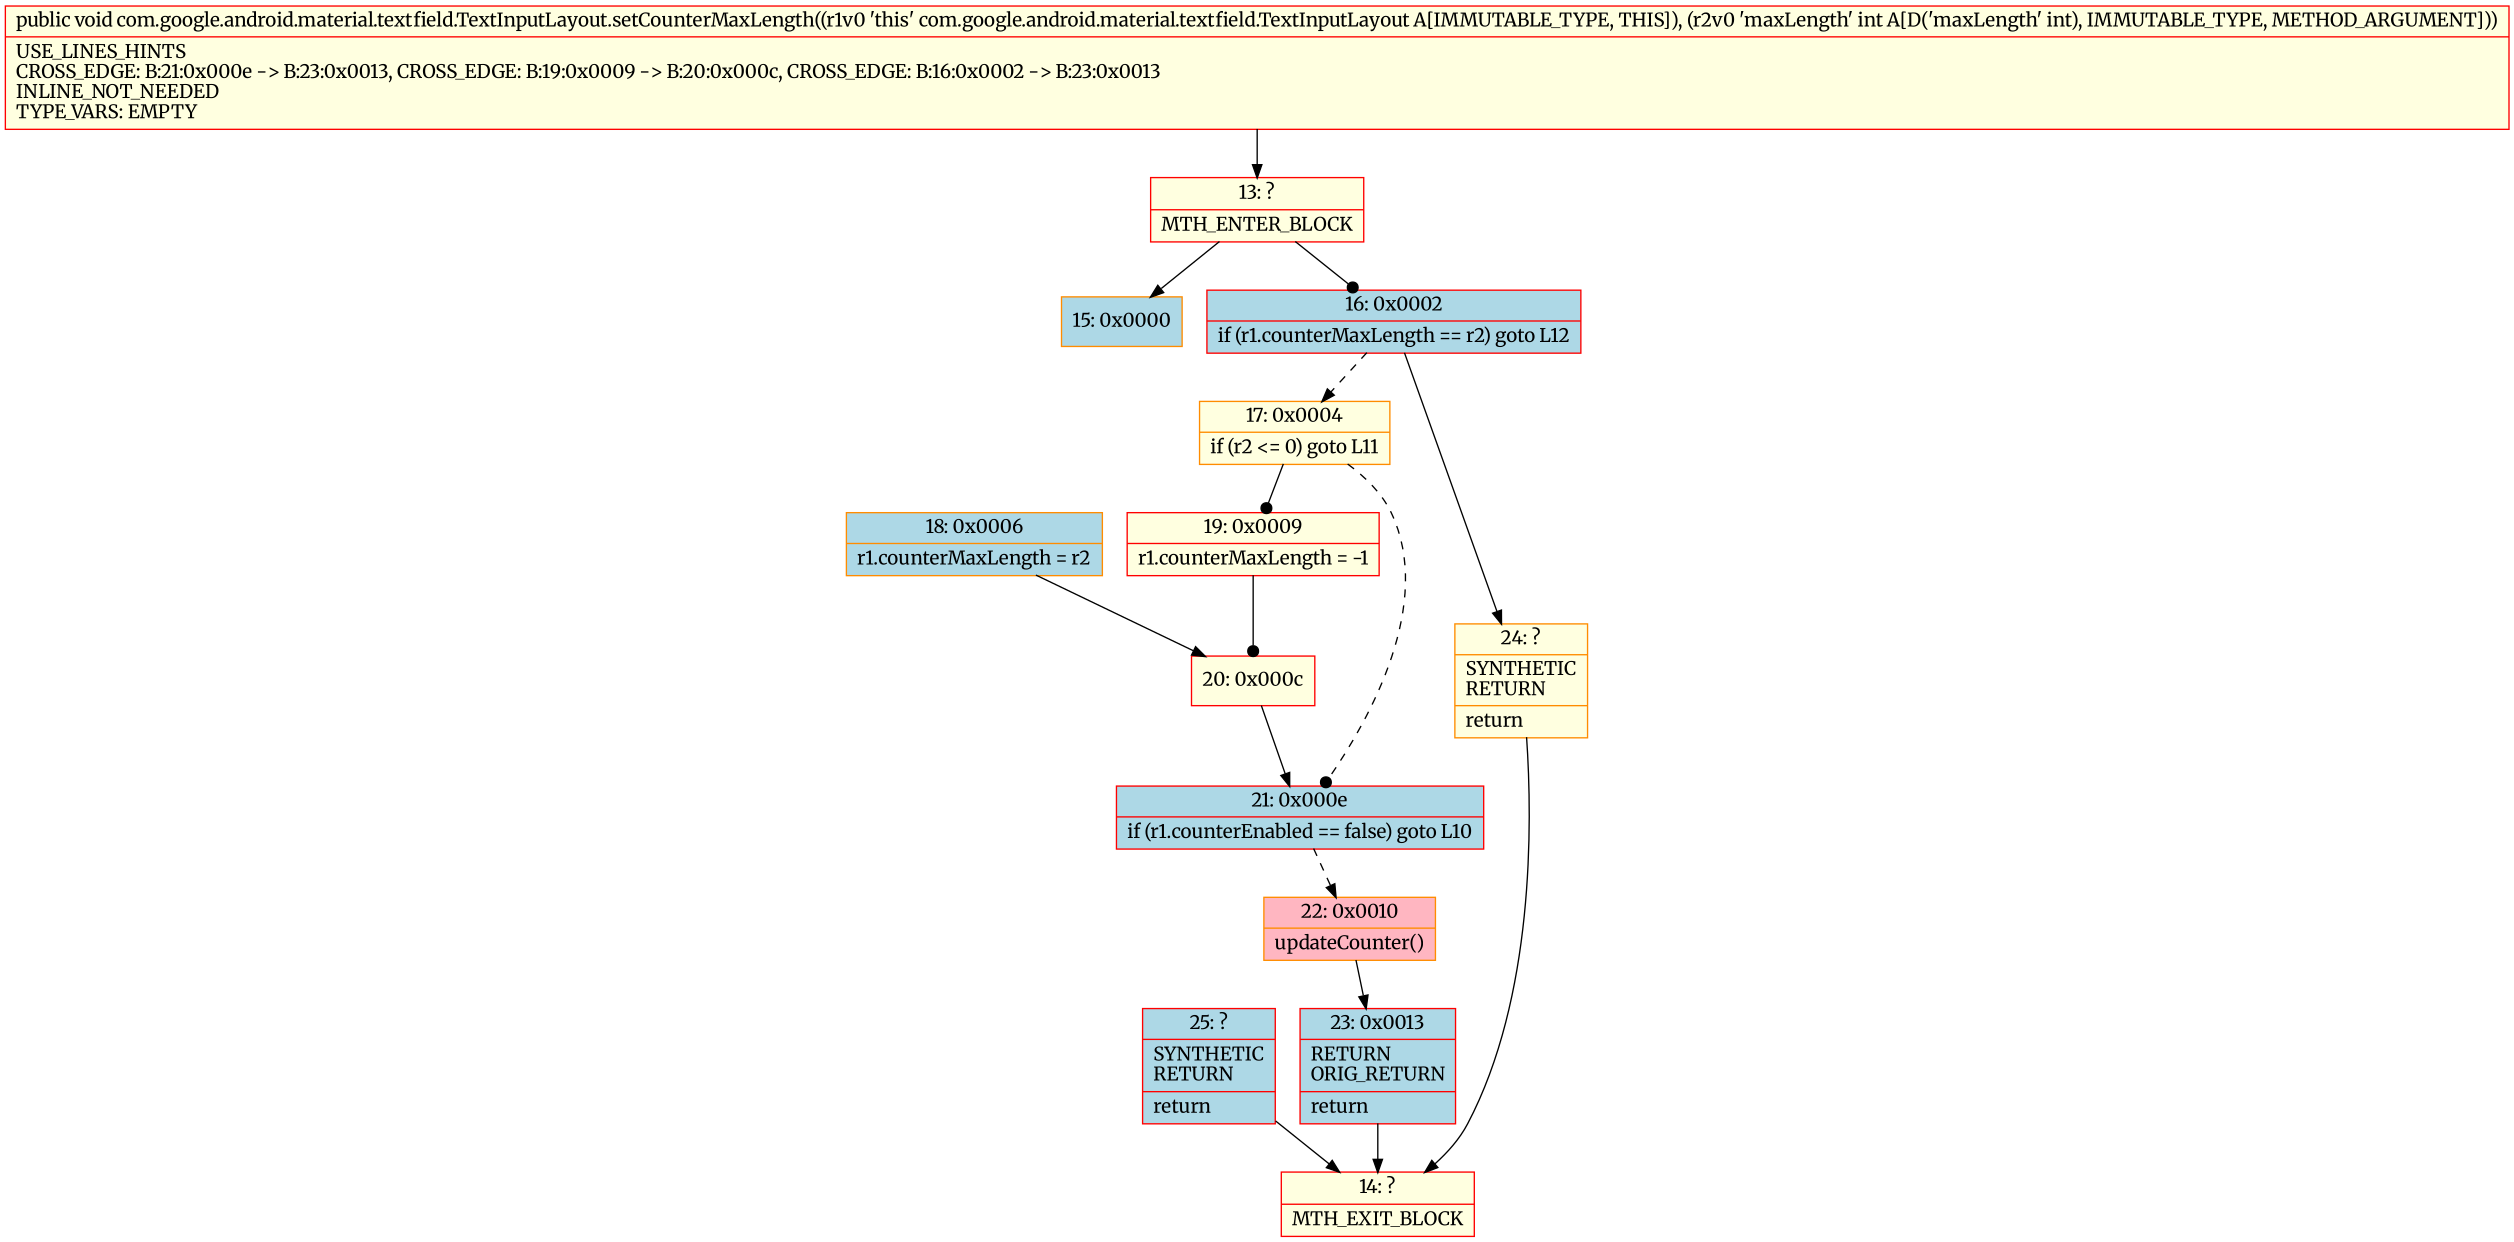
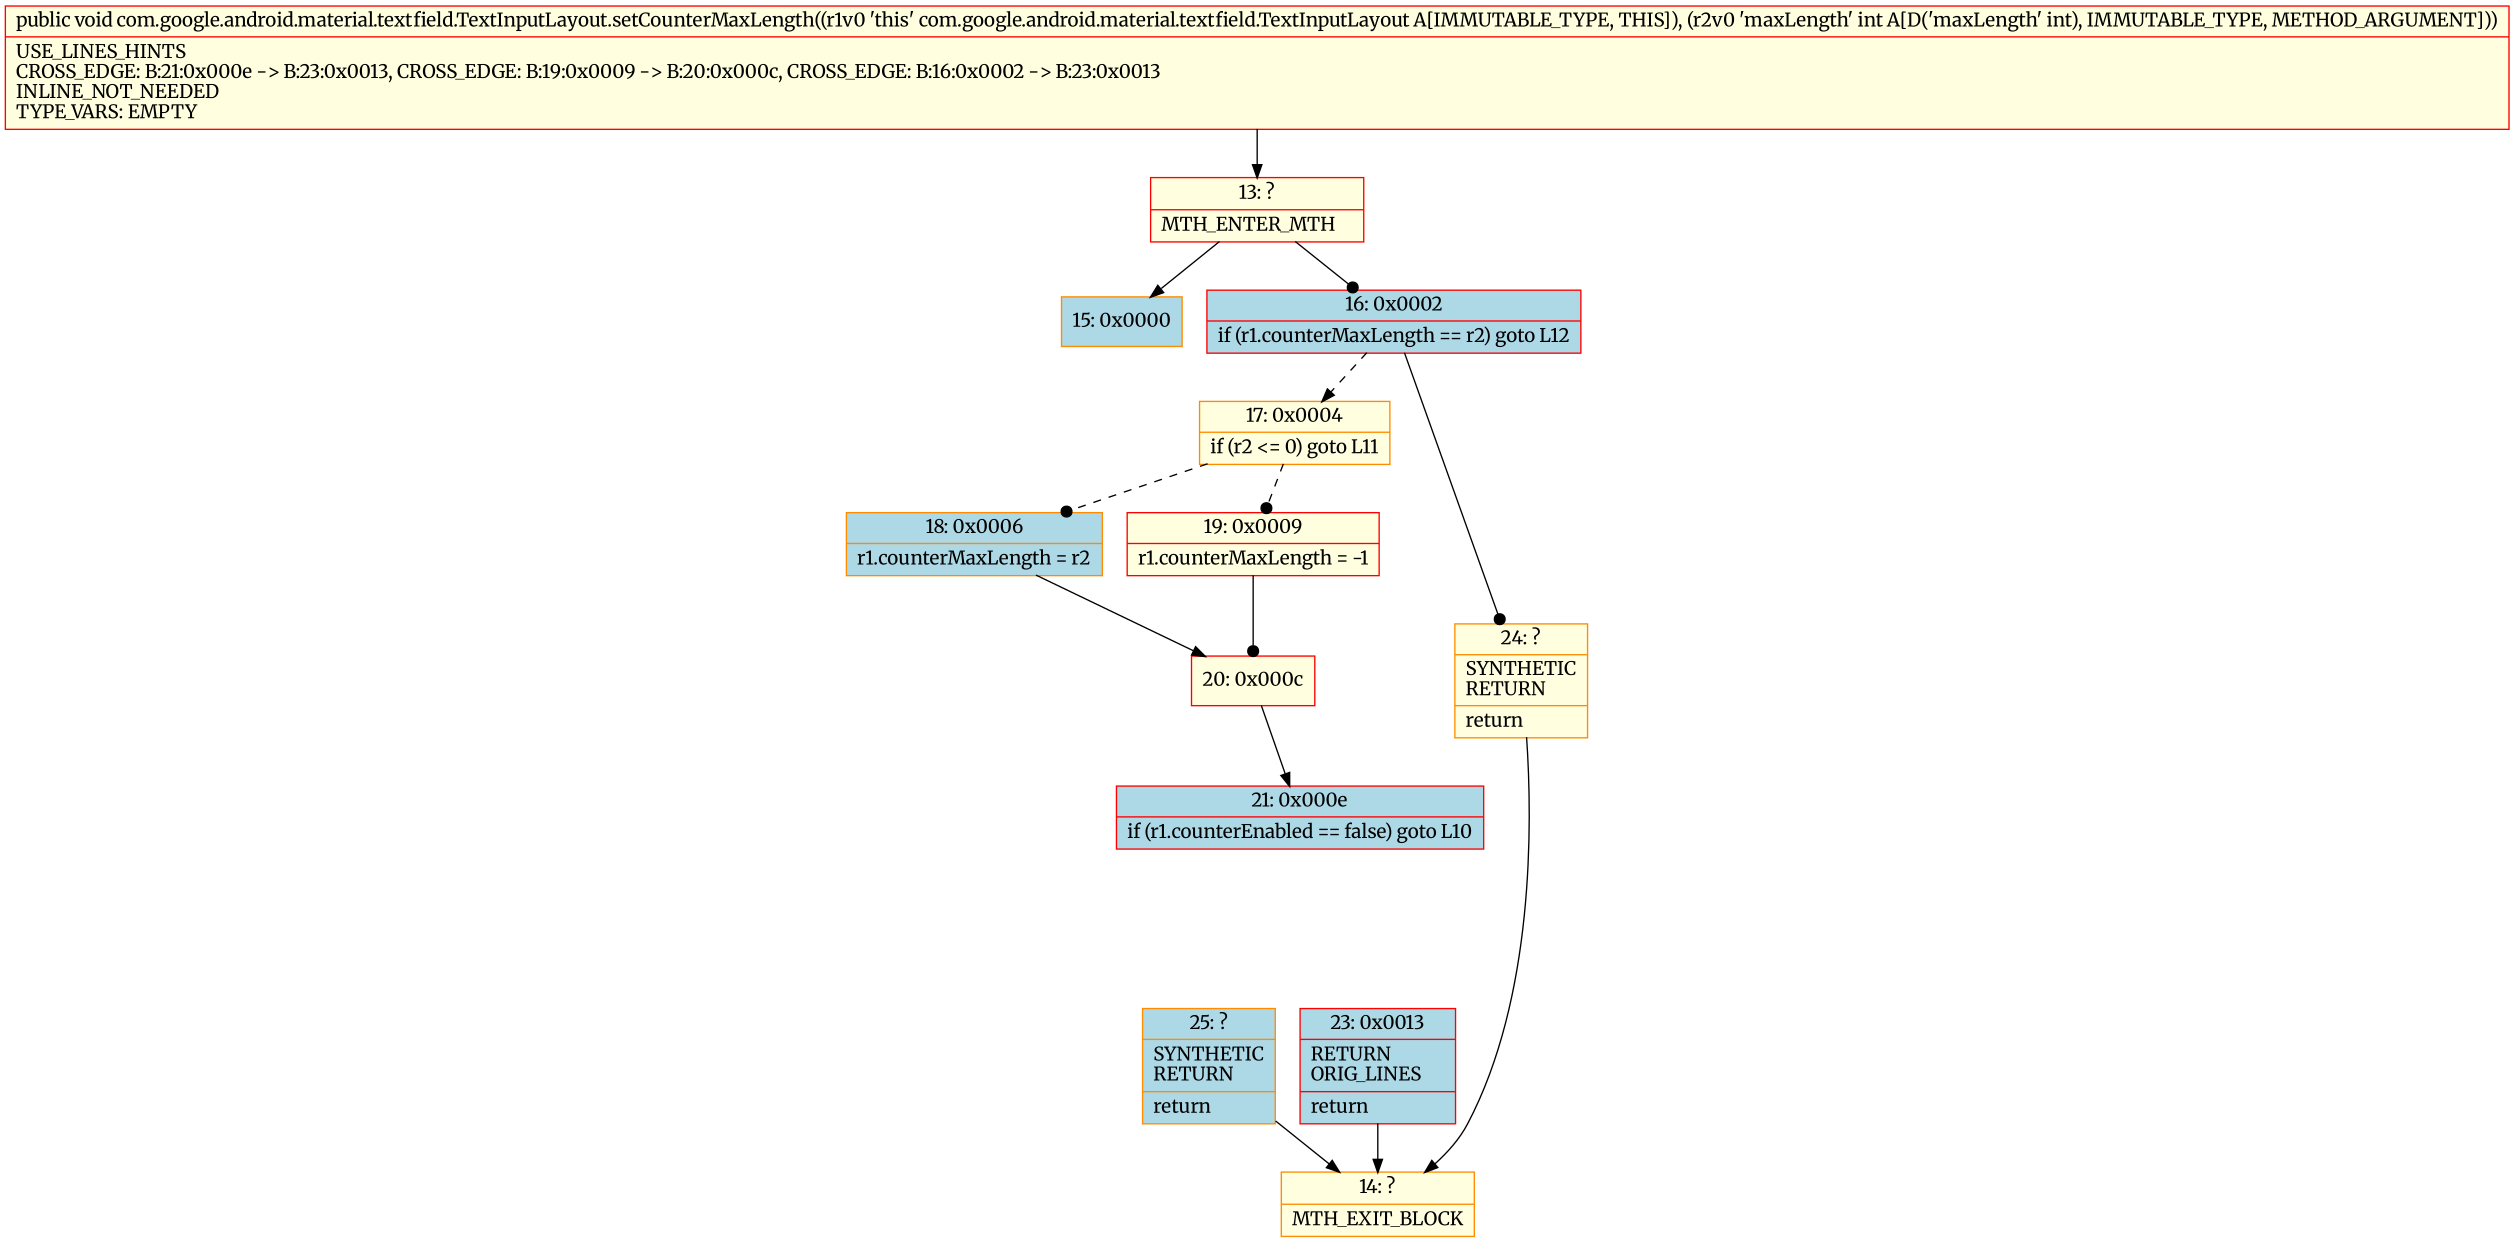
(1257, 225) -> (1248, 225)
(1451, 483) -> (1451, 483)
(1276, 484) -> (1276, 484)
(1401, 620) -> (1140, 487)
(1350, 929) -> none
(1209, 1066) -> (1209, 1066)
(1378, 1075) -> (1366, 1075)
(1378, 1204) -> (1378, 1204)
